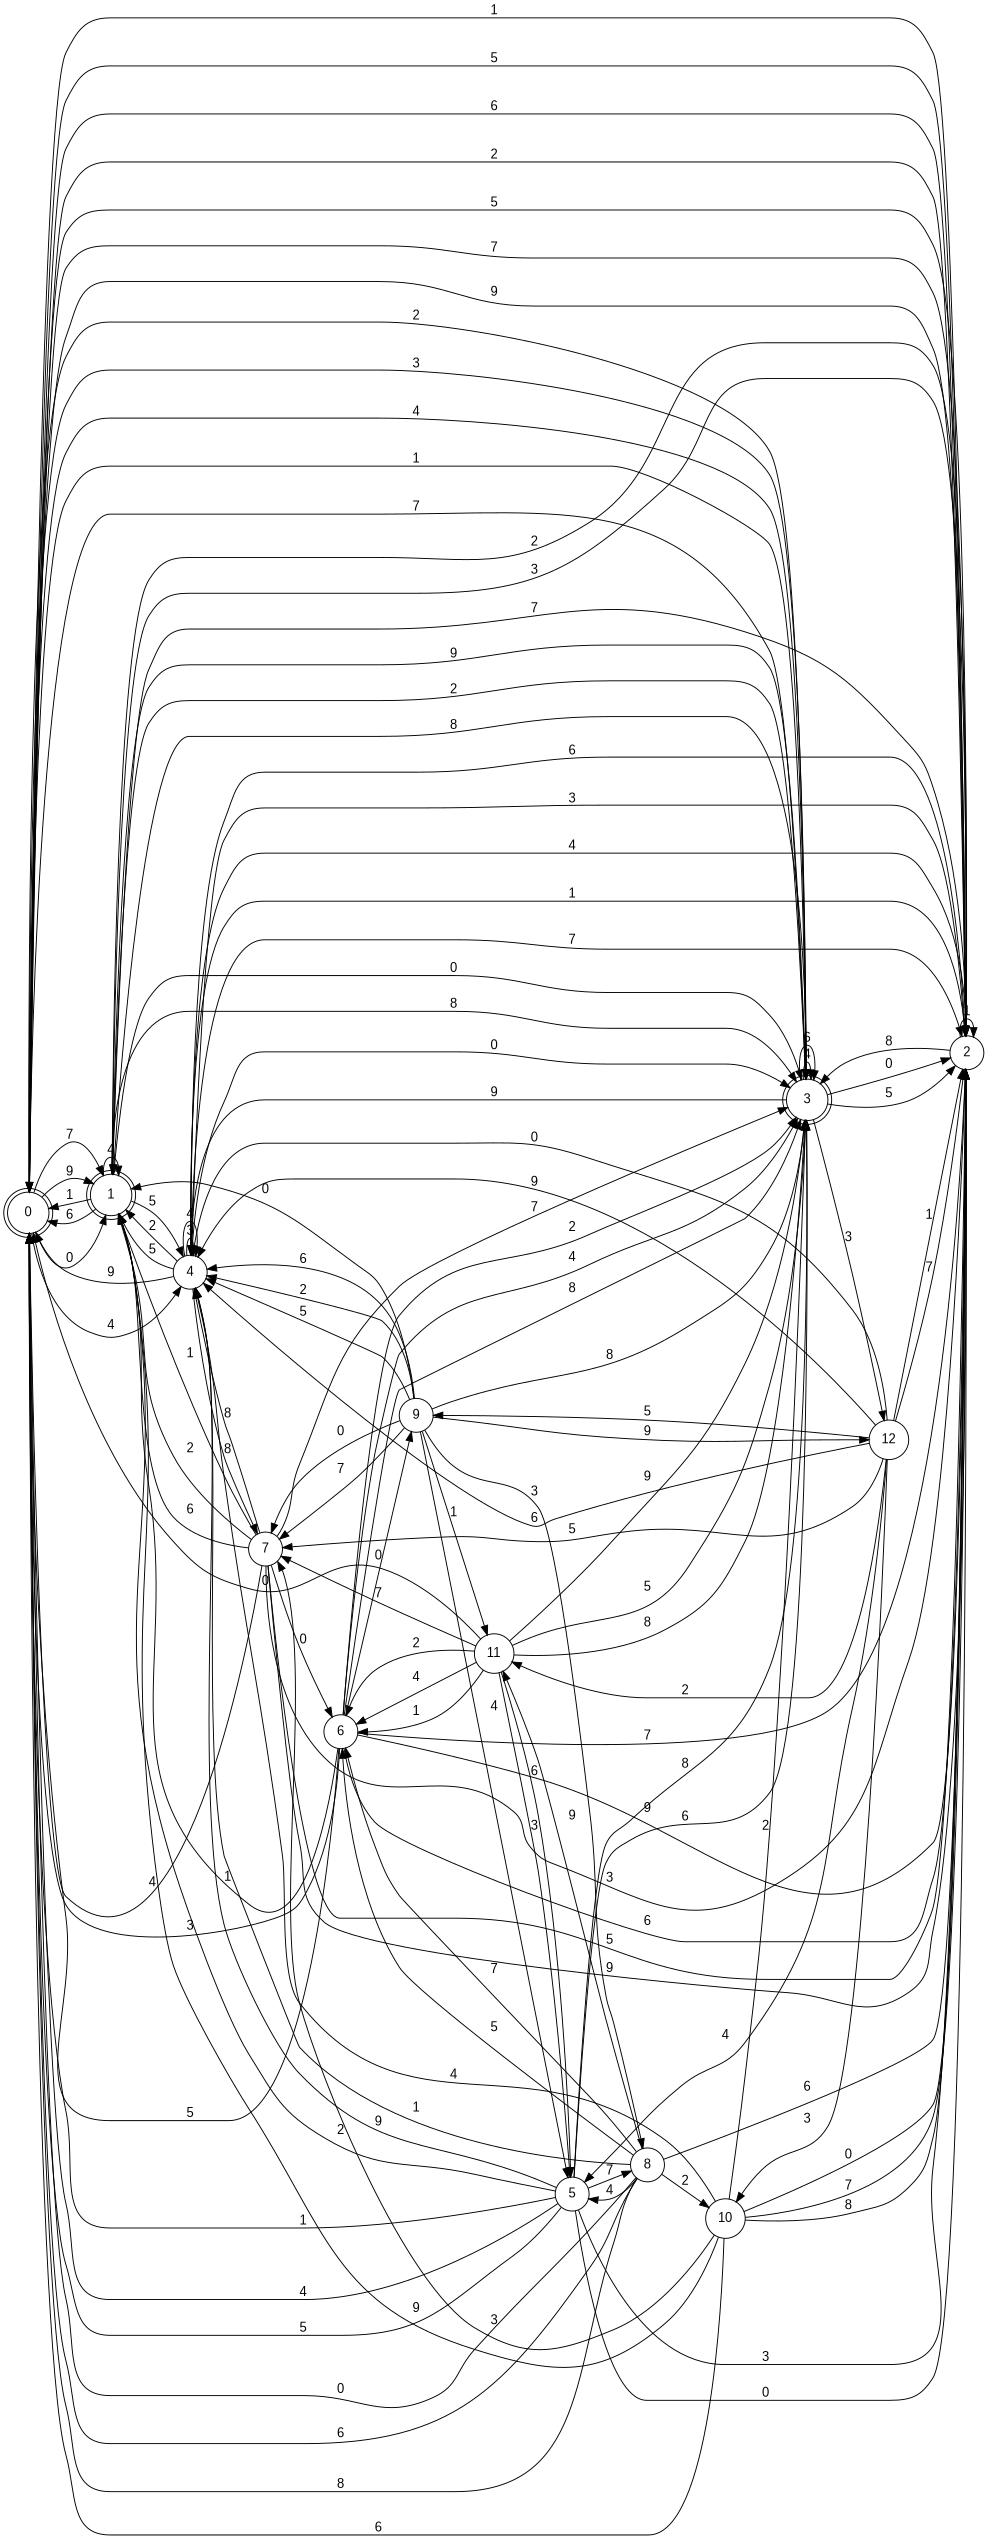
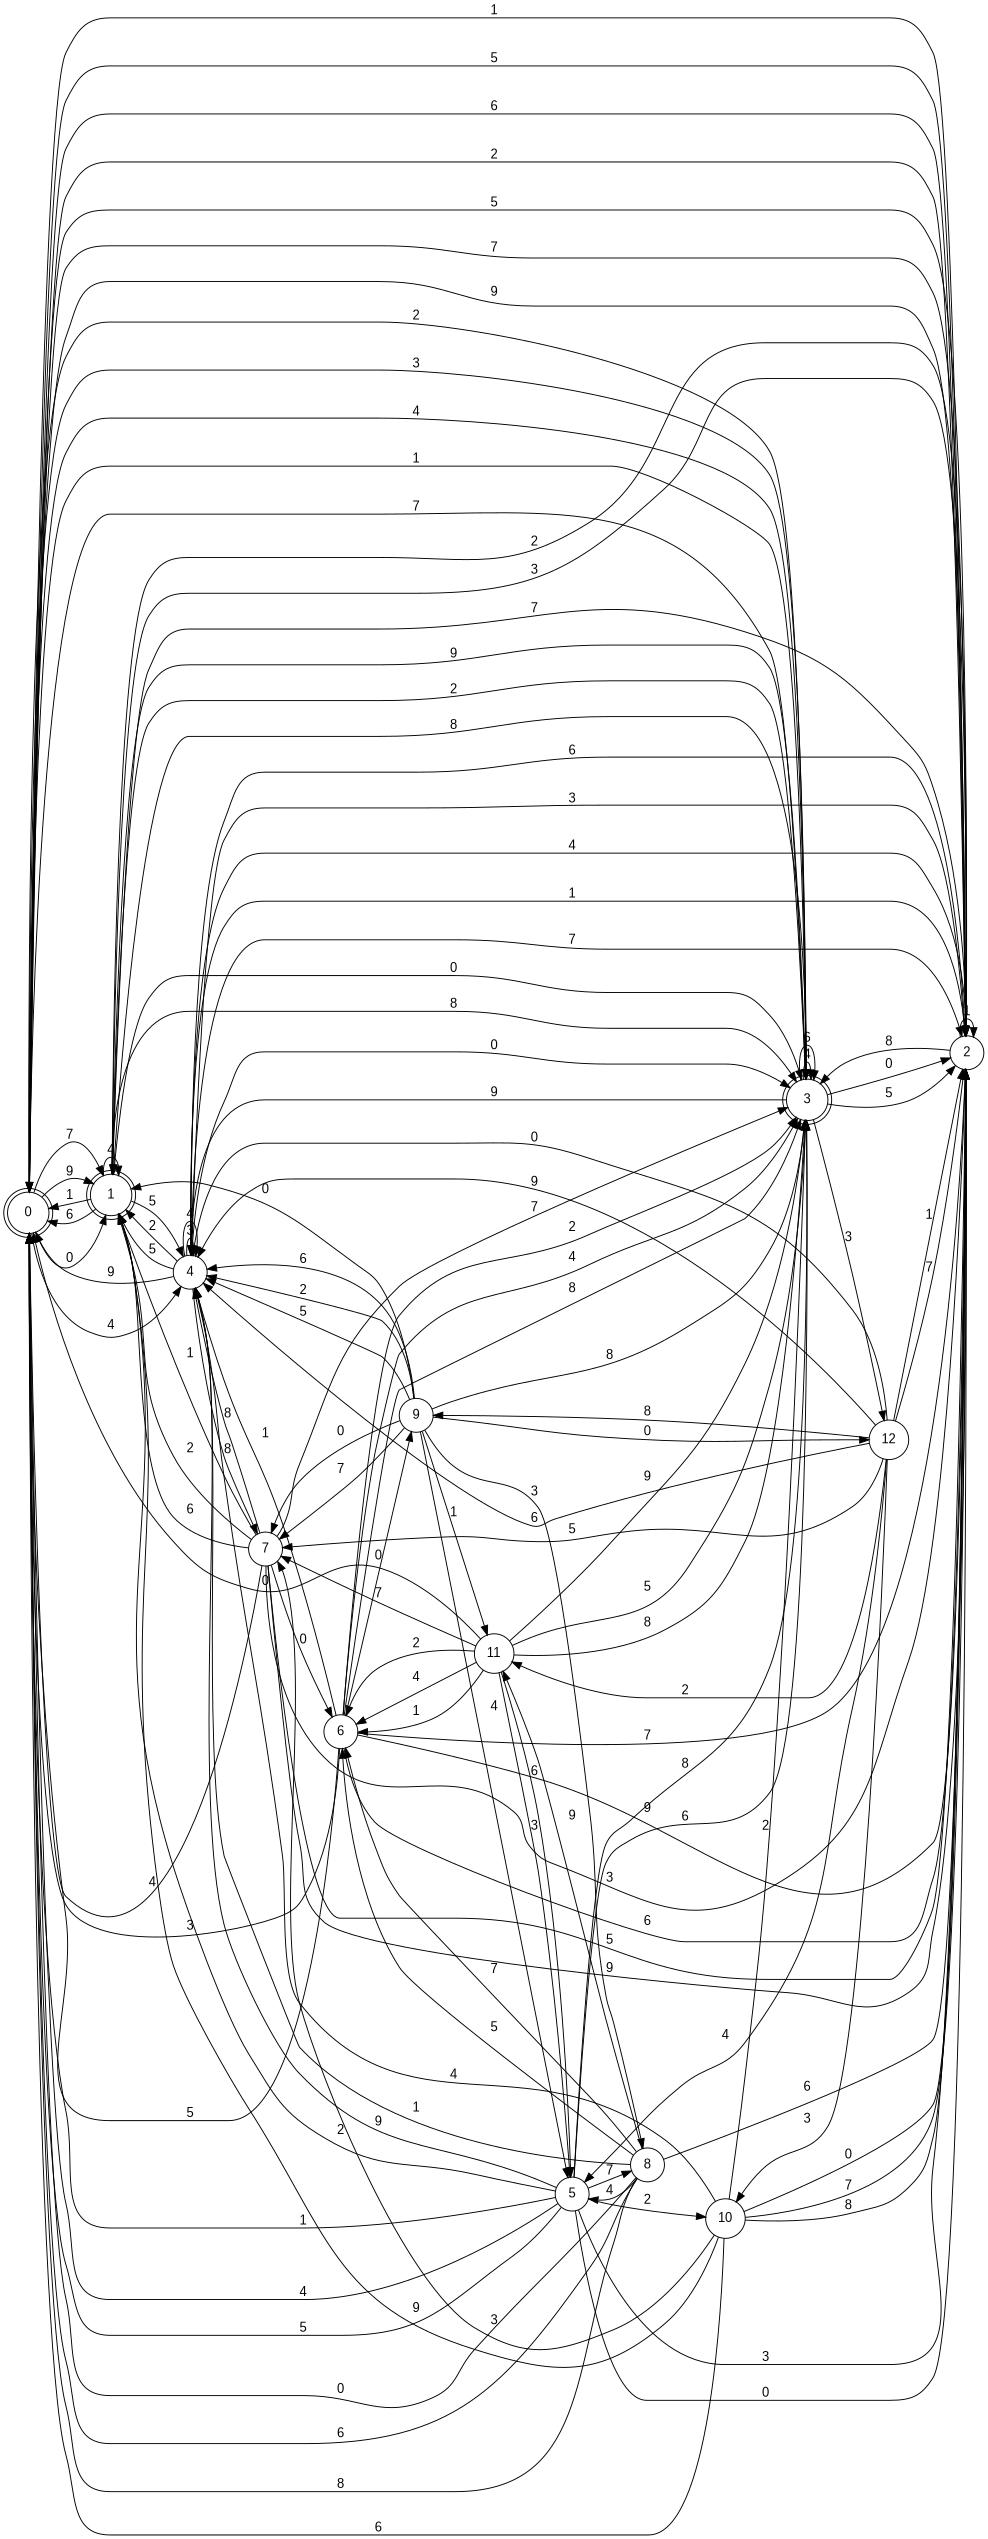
(647, 1412) -> (647, 1412)
(647, 1432) -> (647, 1432)
(154, 1682) -> (275, 1504)
(681, 2188) -> (642, 2210)
